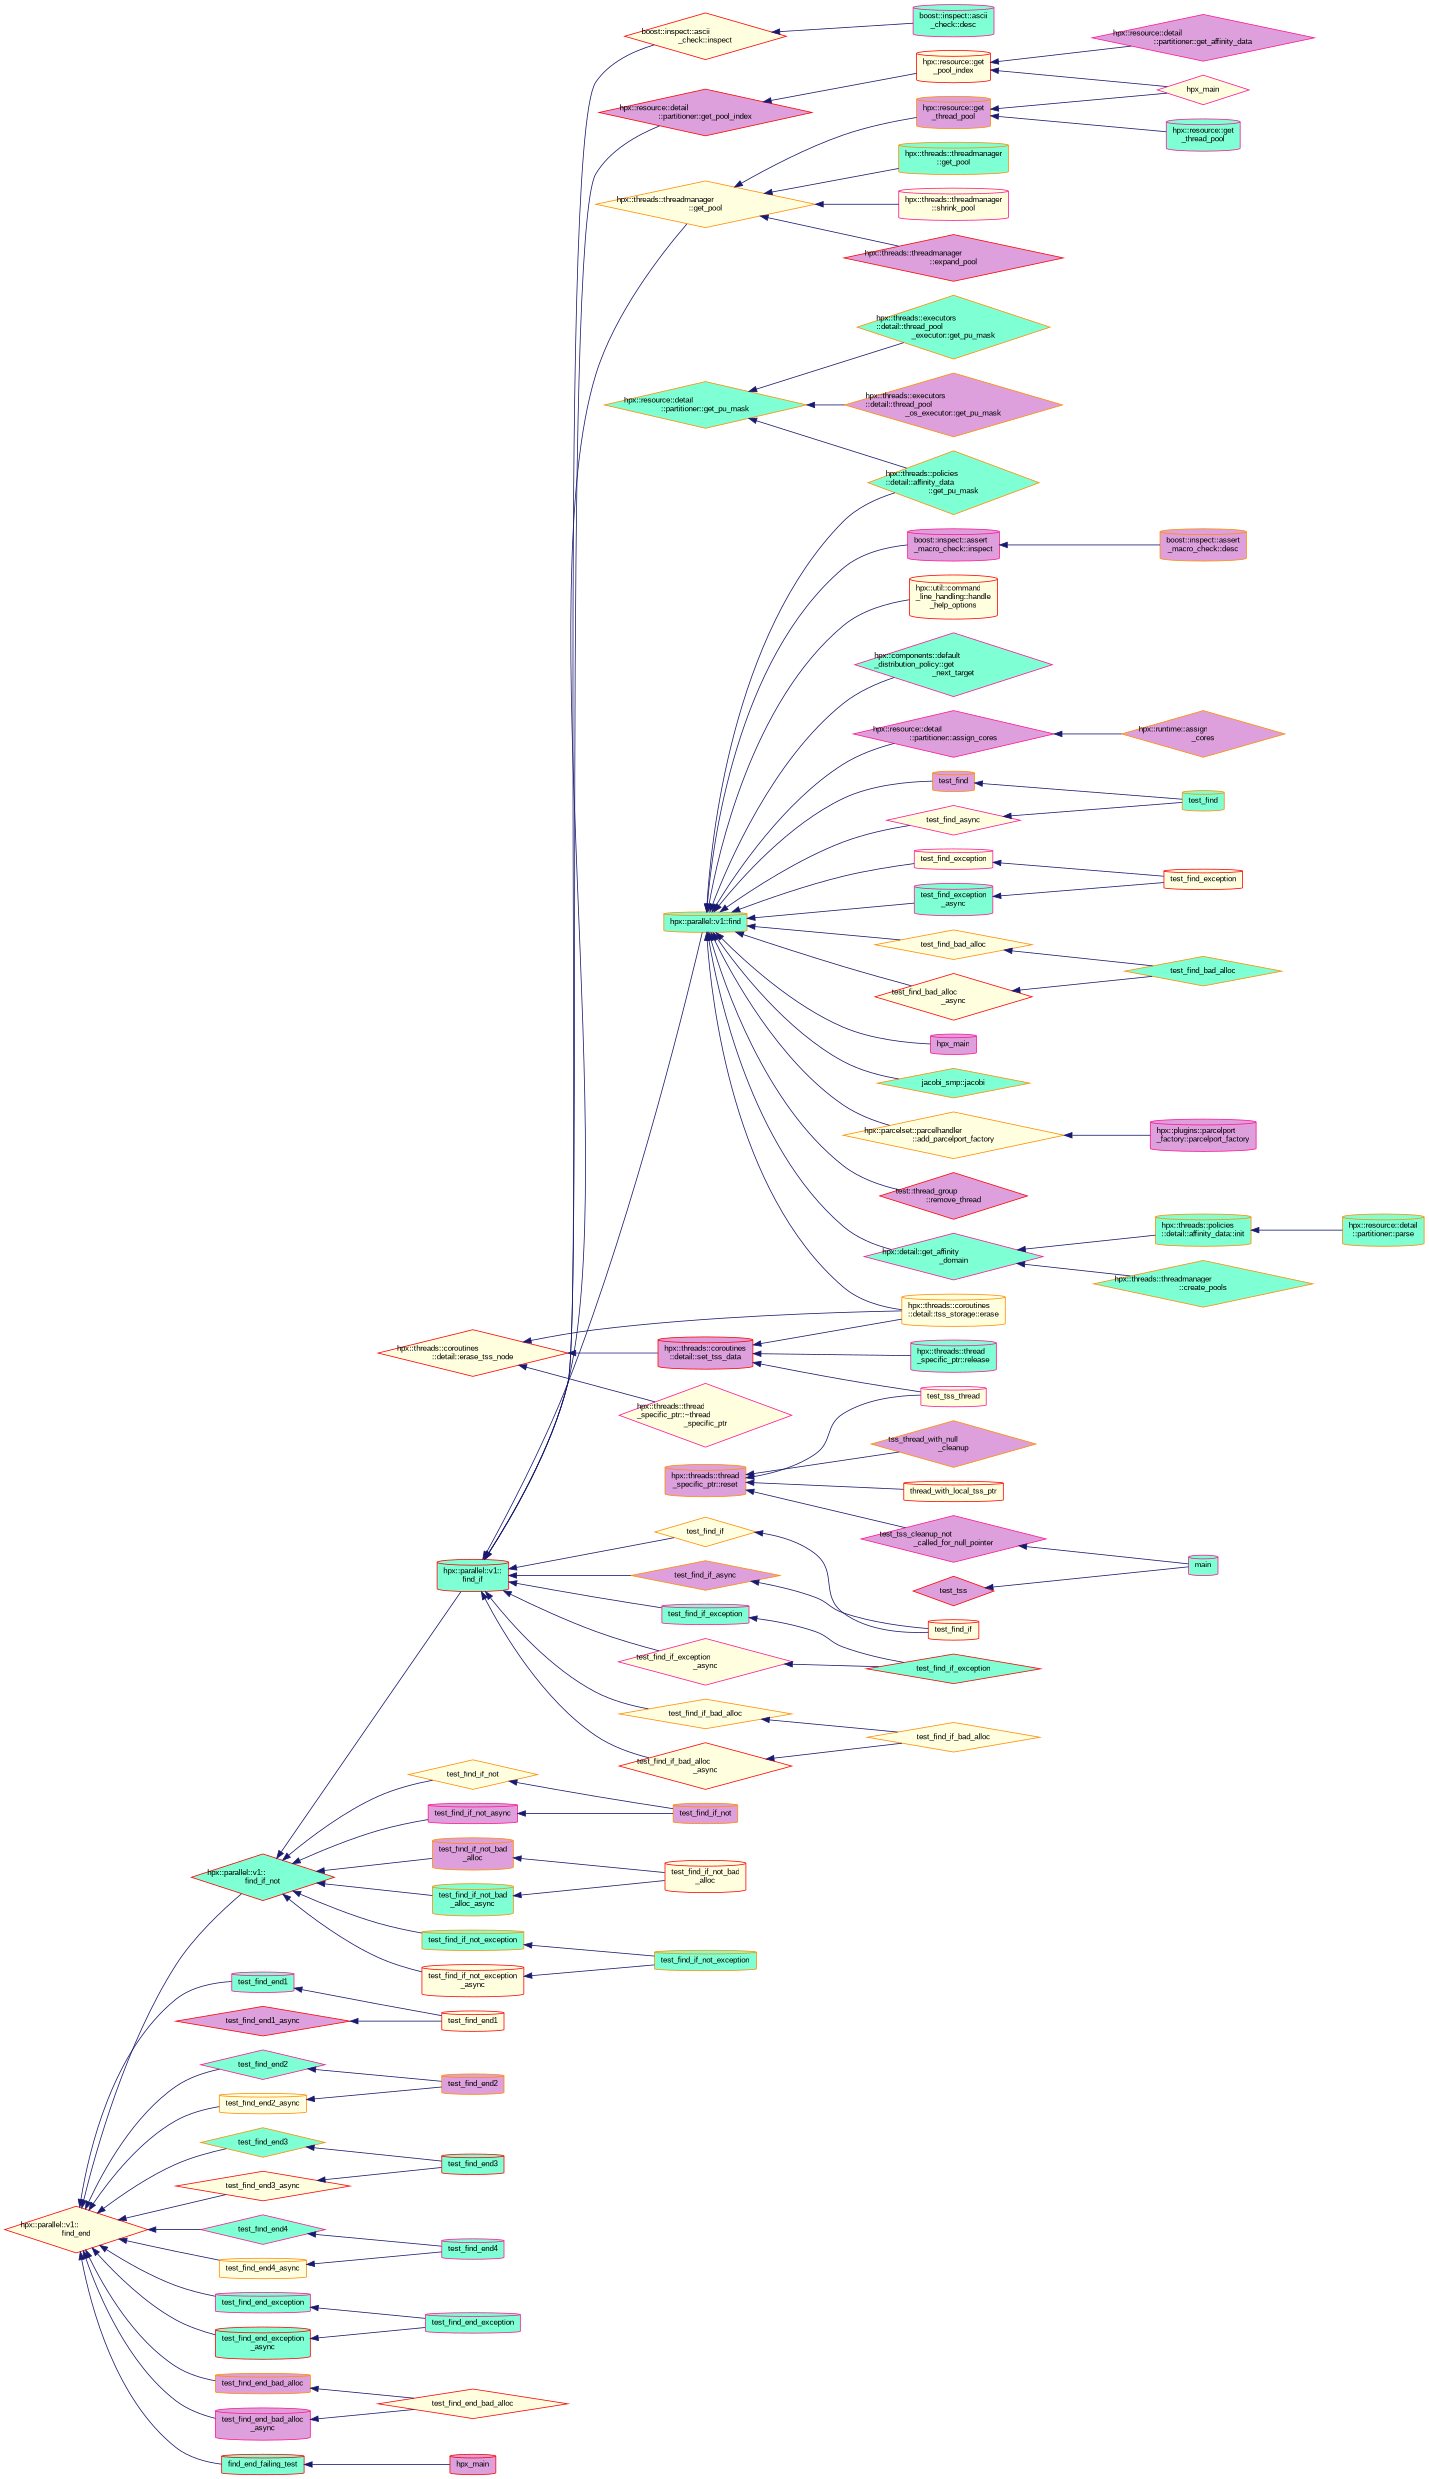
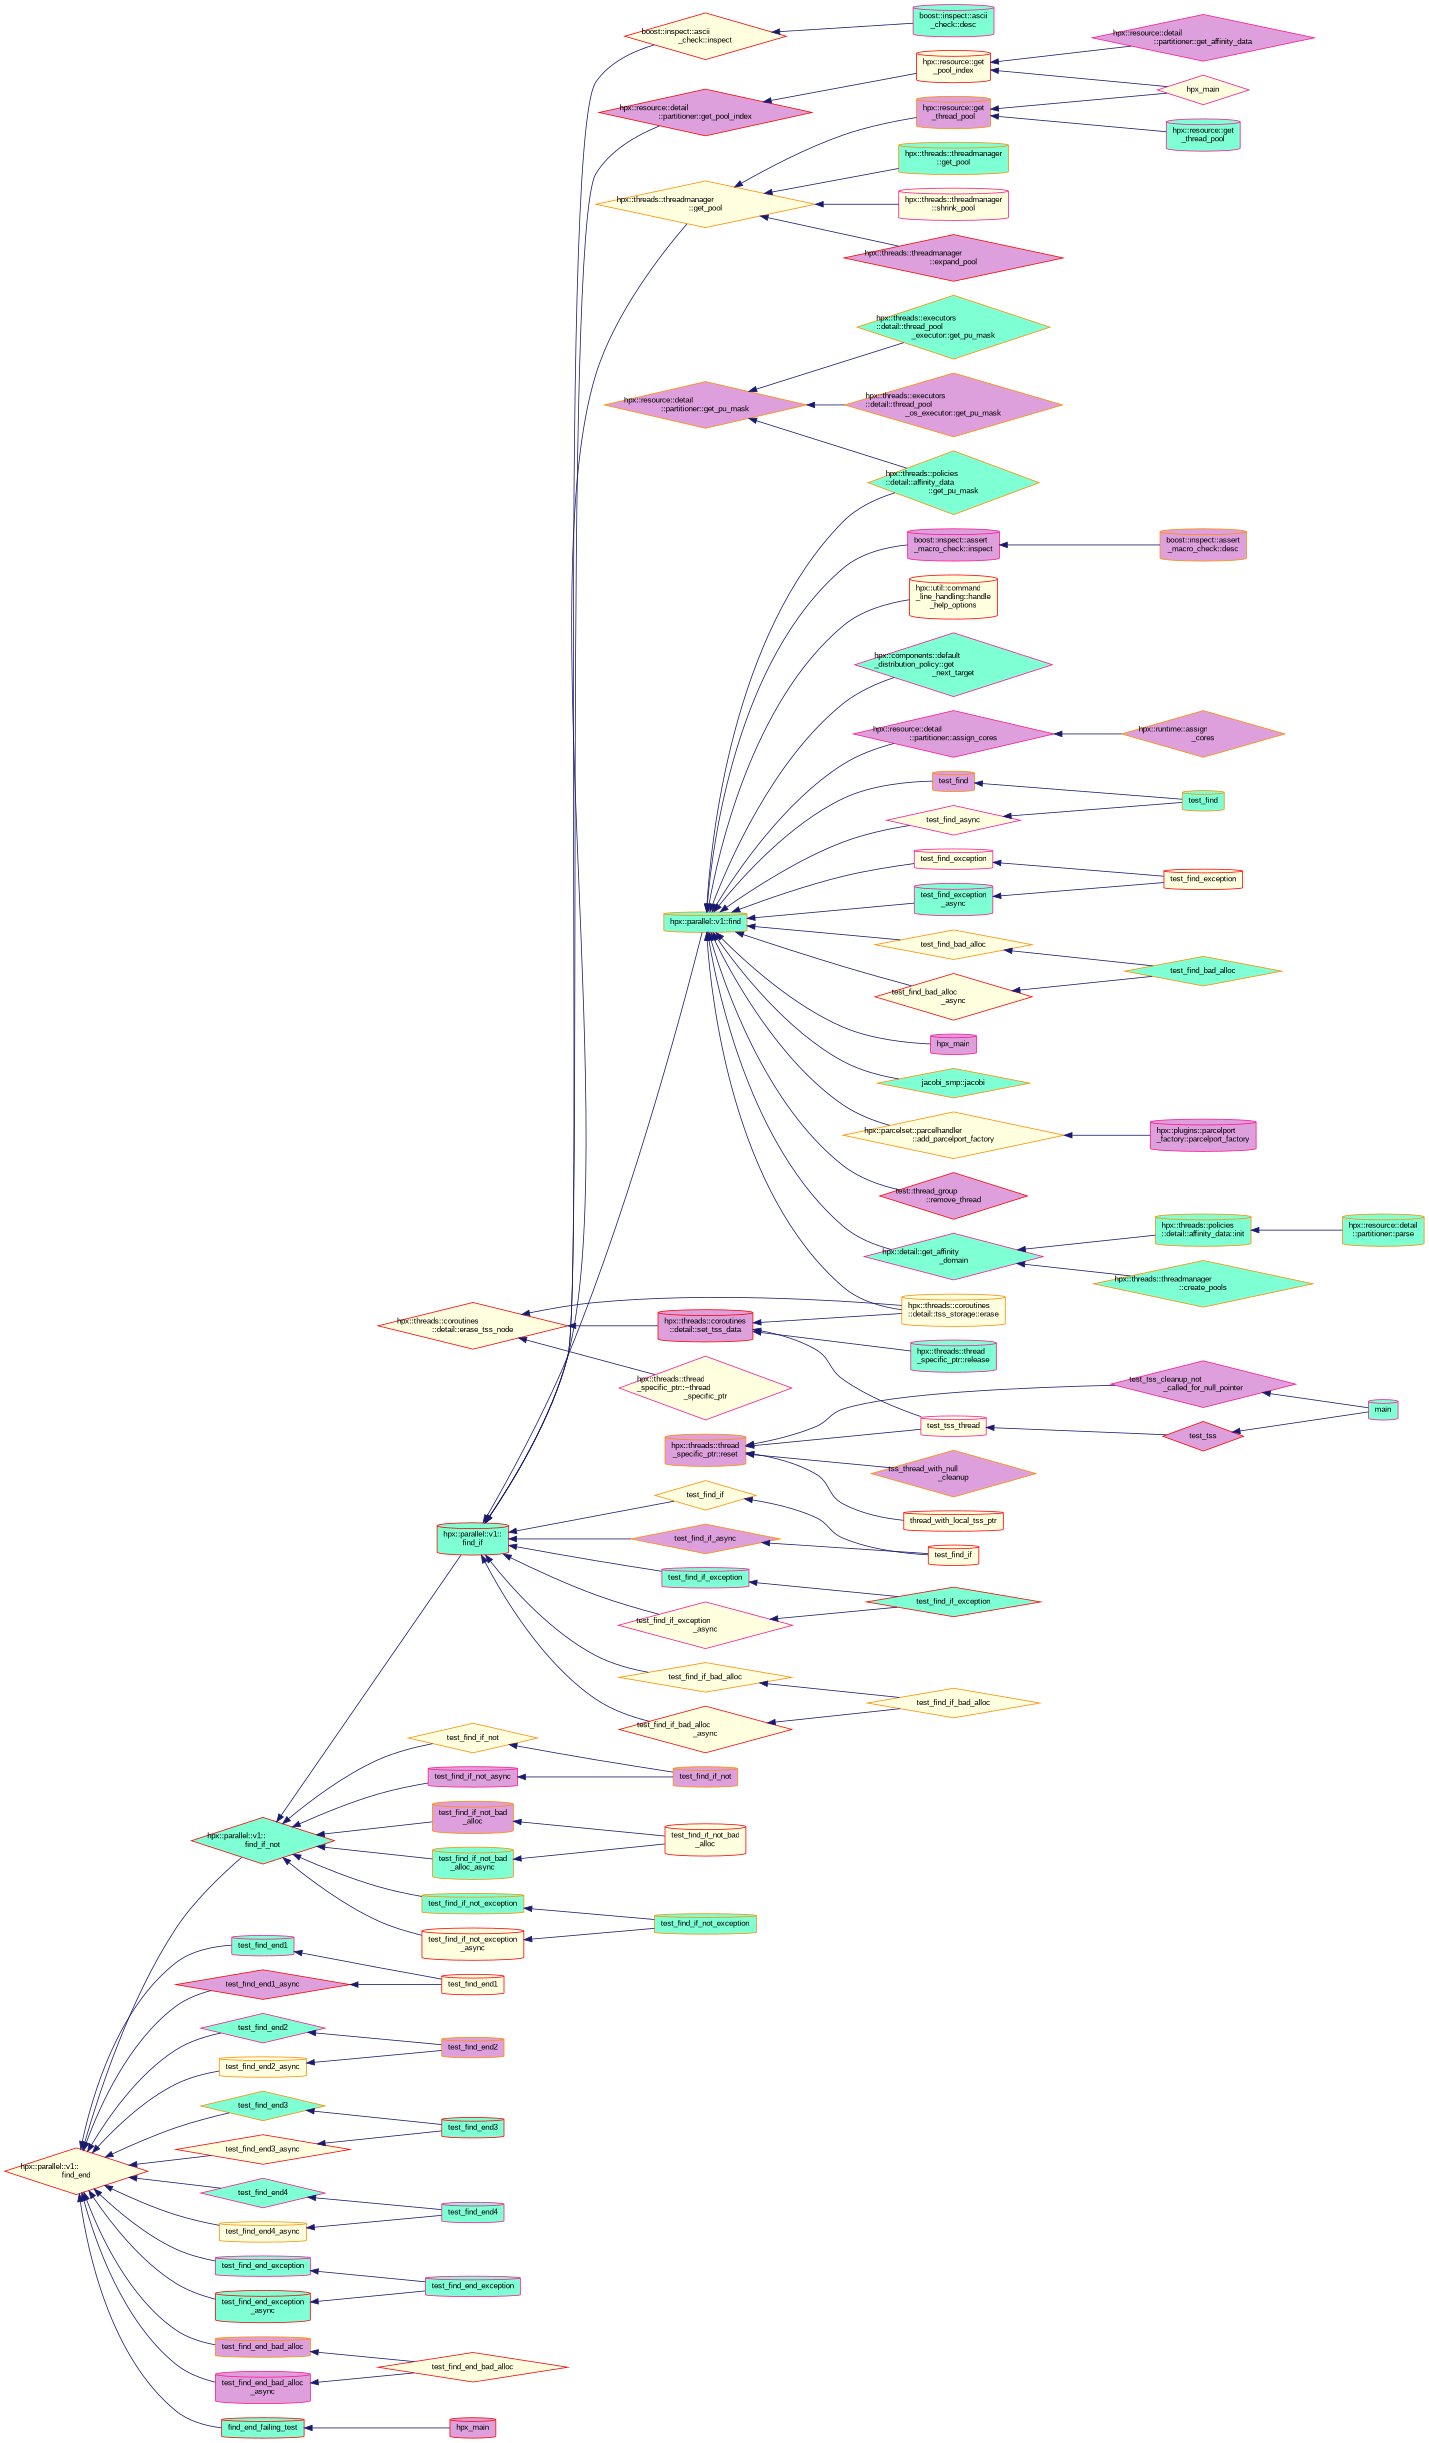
(705, 405) -> (705, 405)
none -> (1080, 1431)
none -> (133, 2052)
